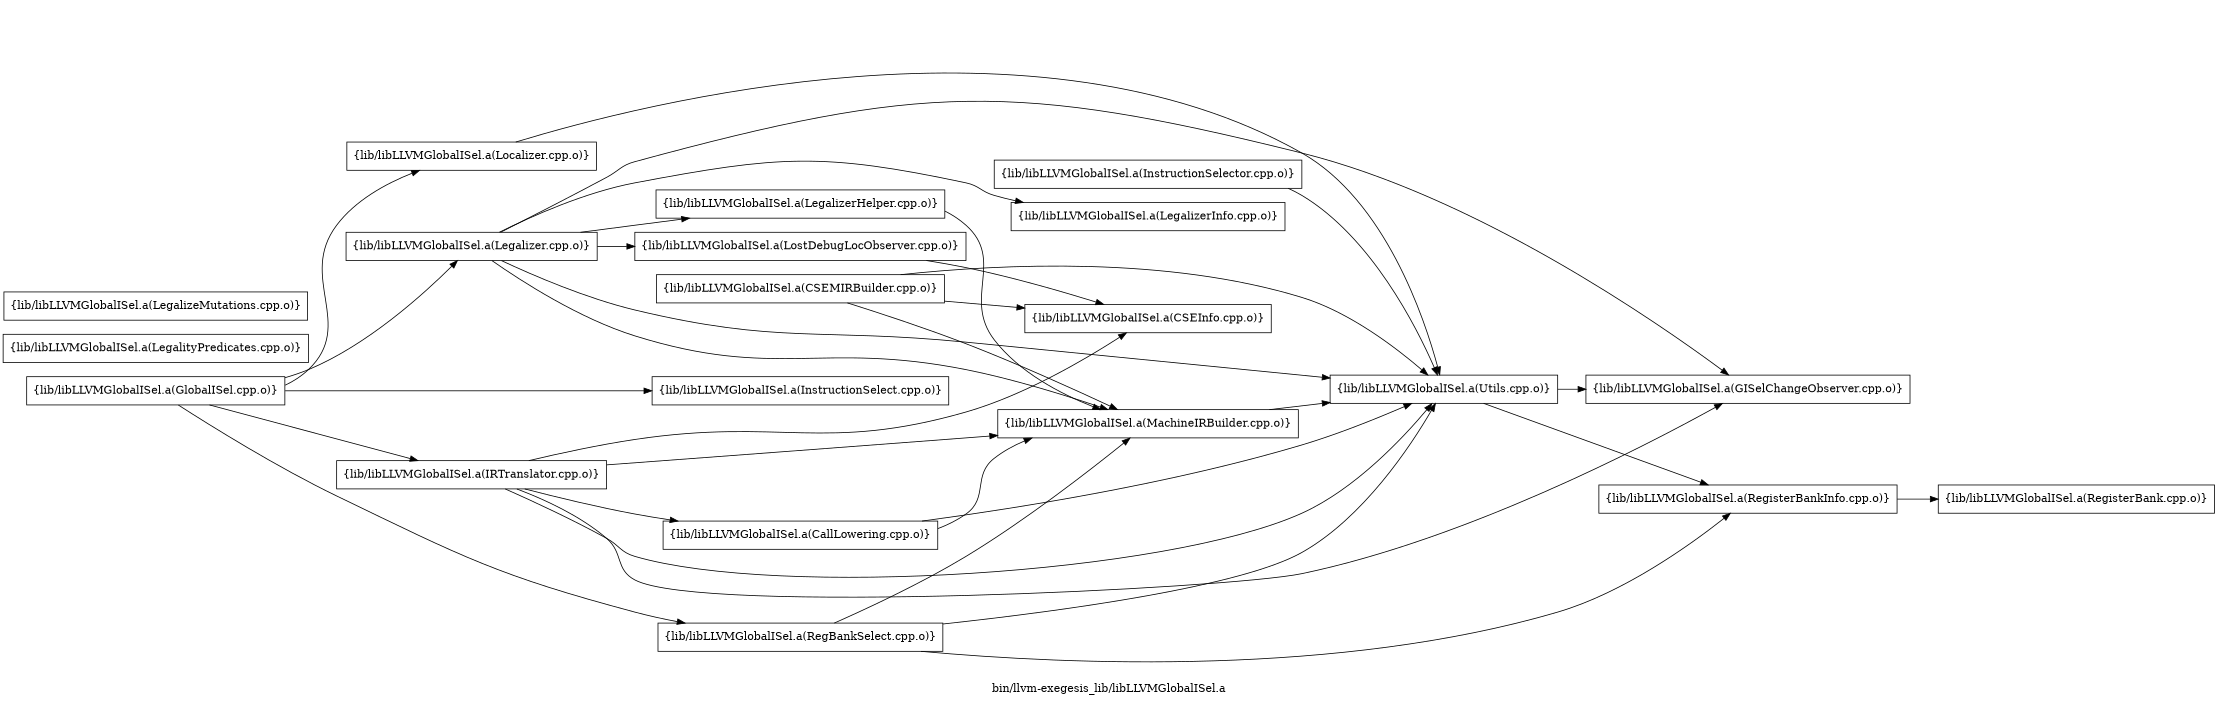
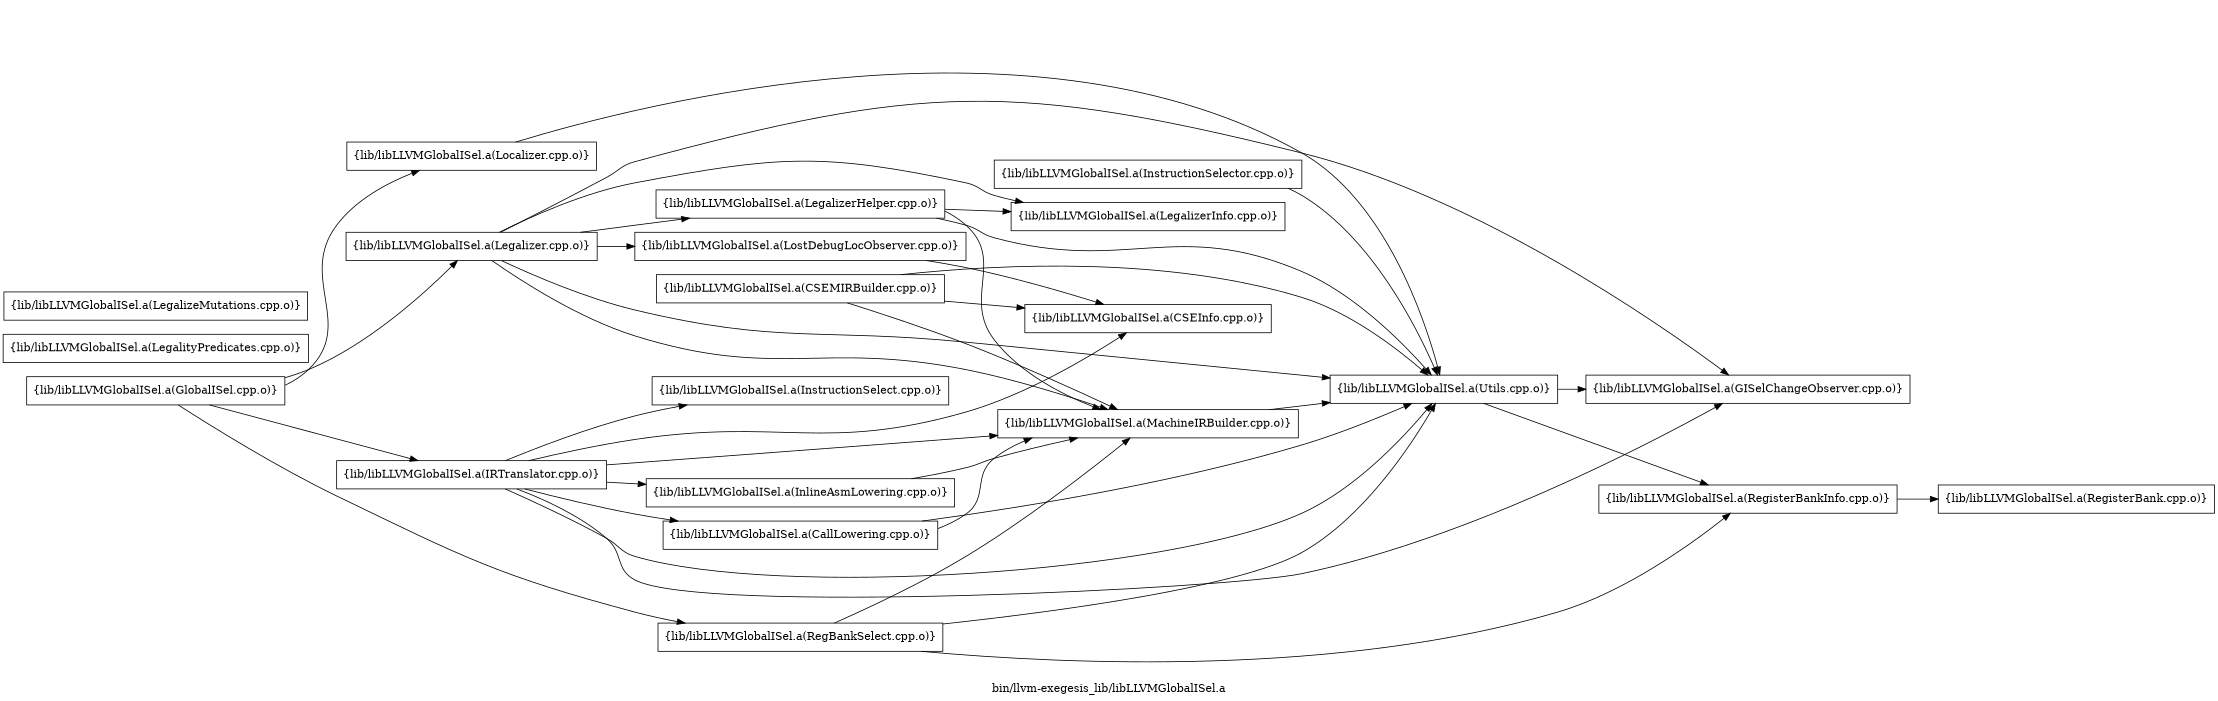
none -> (974, 210)
none -> (1198, 247)
(465, 391) -> (591, 429)
none -> (800, 493)
